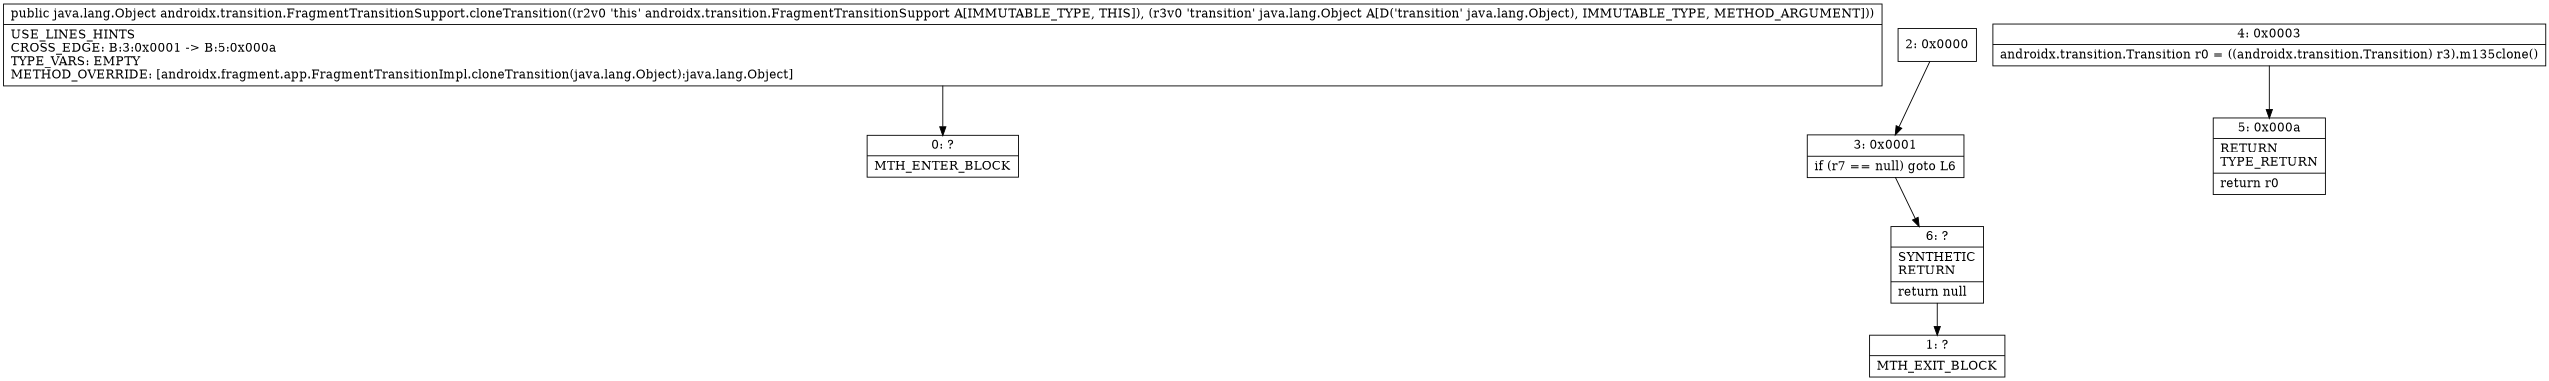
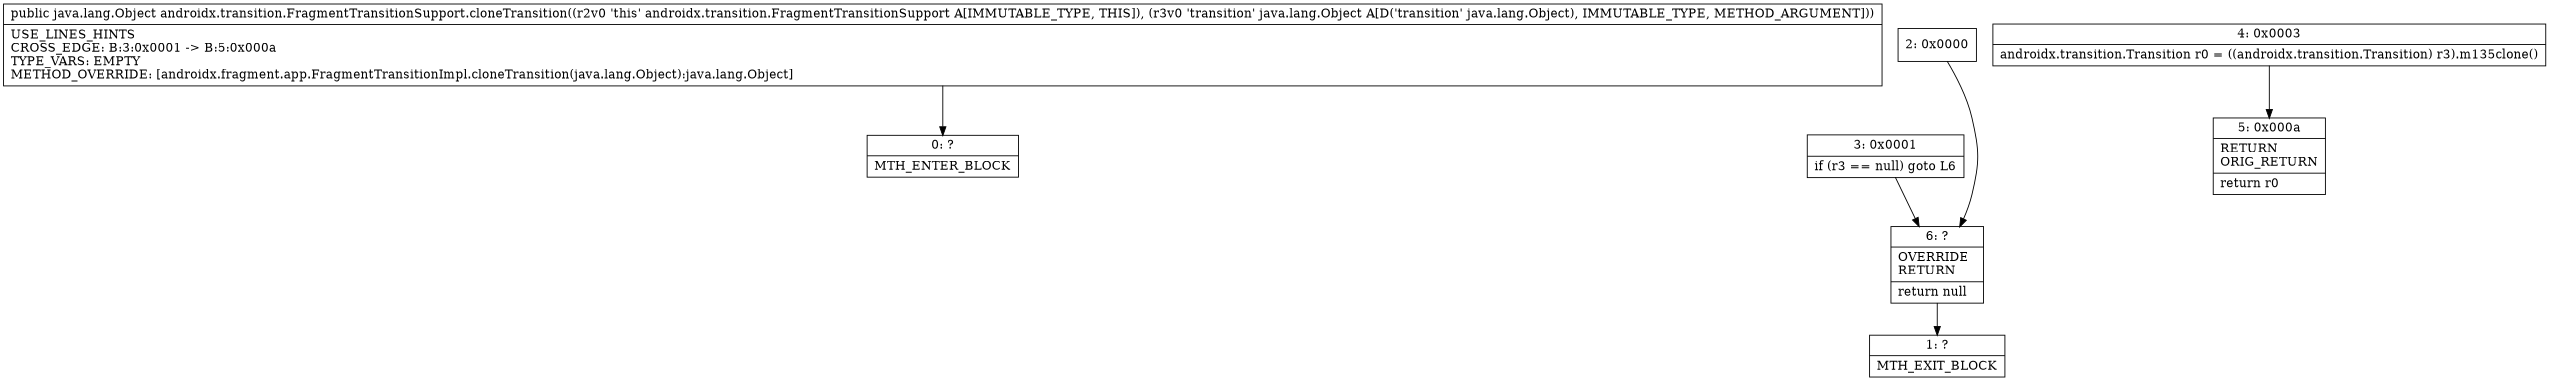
(1915, 94) -> (1976, 138)
(2269, 162) -> (2269, 162)
(1886, 166) -> (1886, 166)
(1937, 257) -> (1934, 257)
